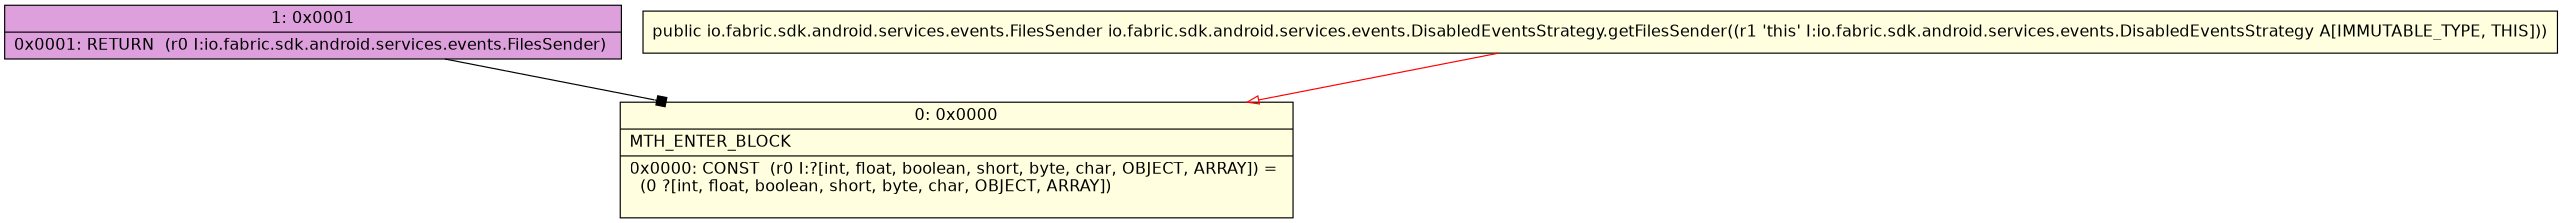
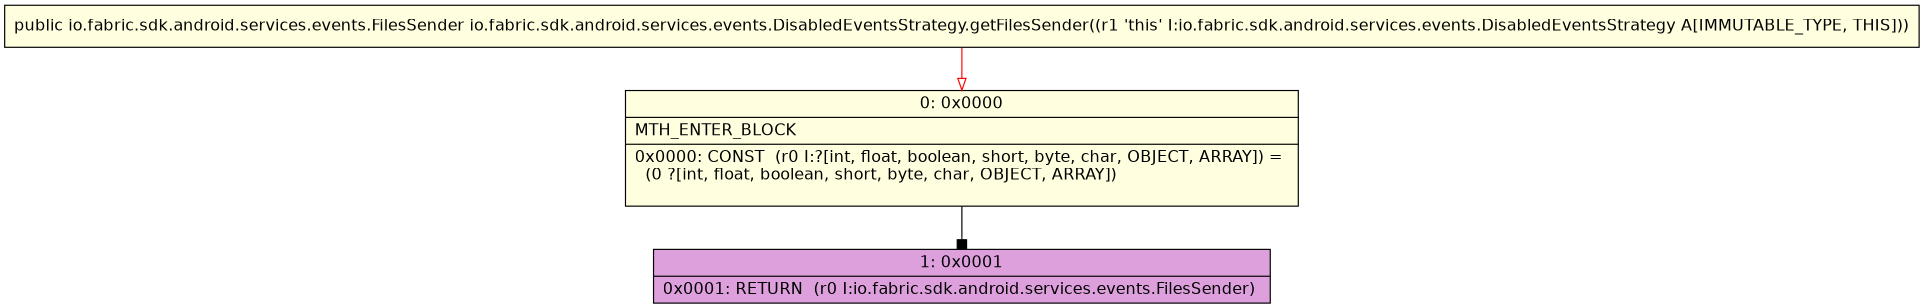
(550, 79) -> (962, 222)
